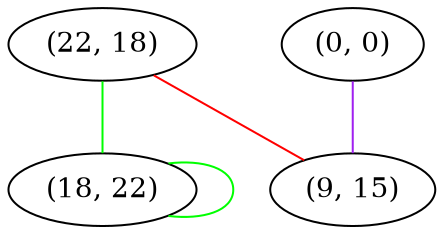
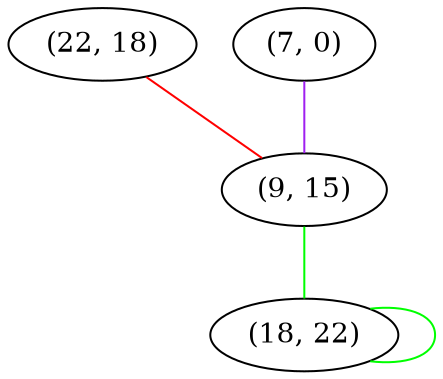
(353, 44) -> (304, 44)
(103, 117) -> (304, 263)
